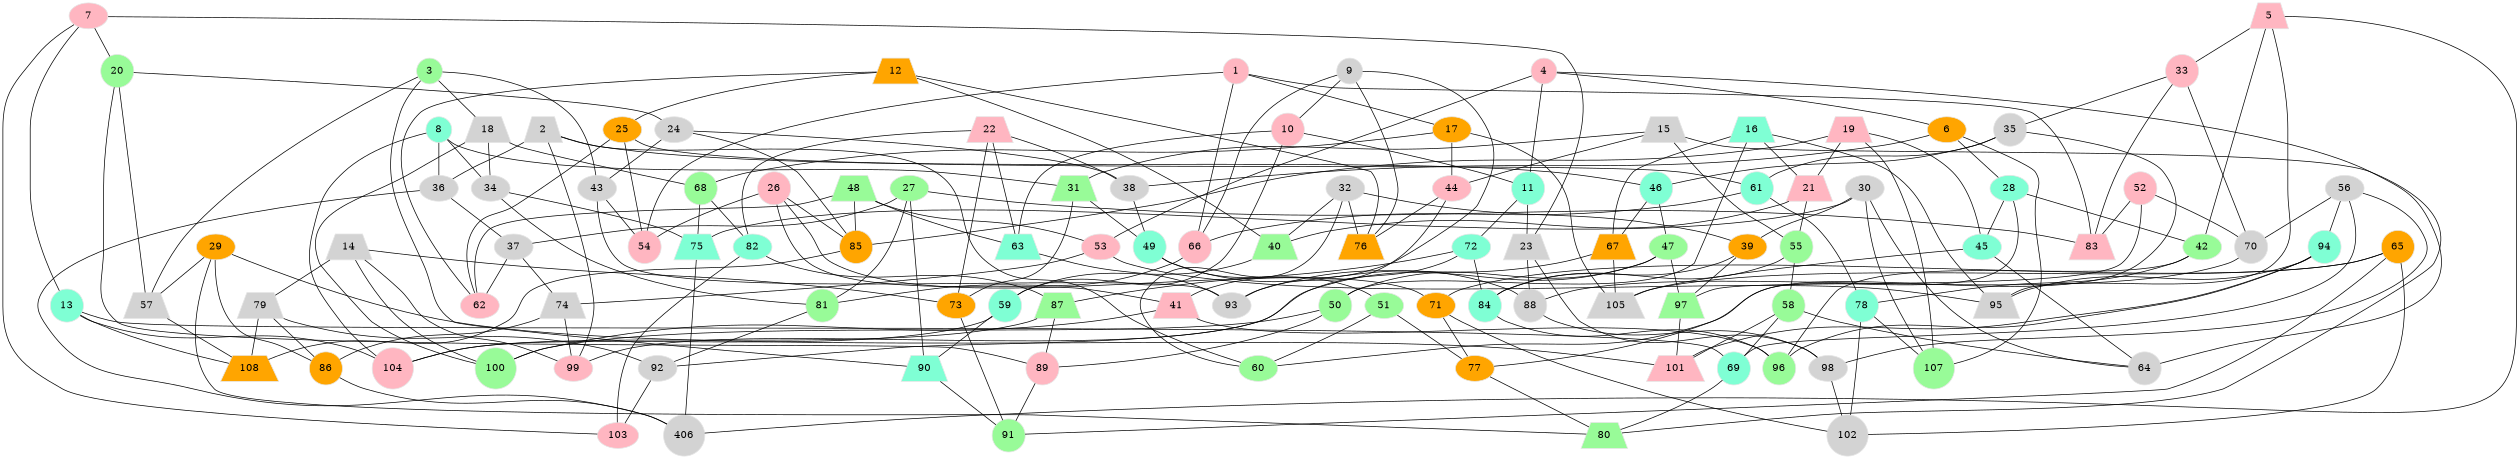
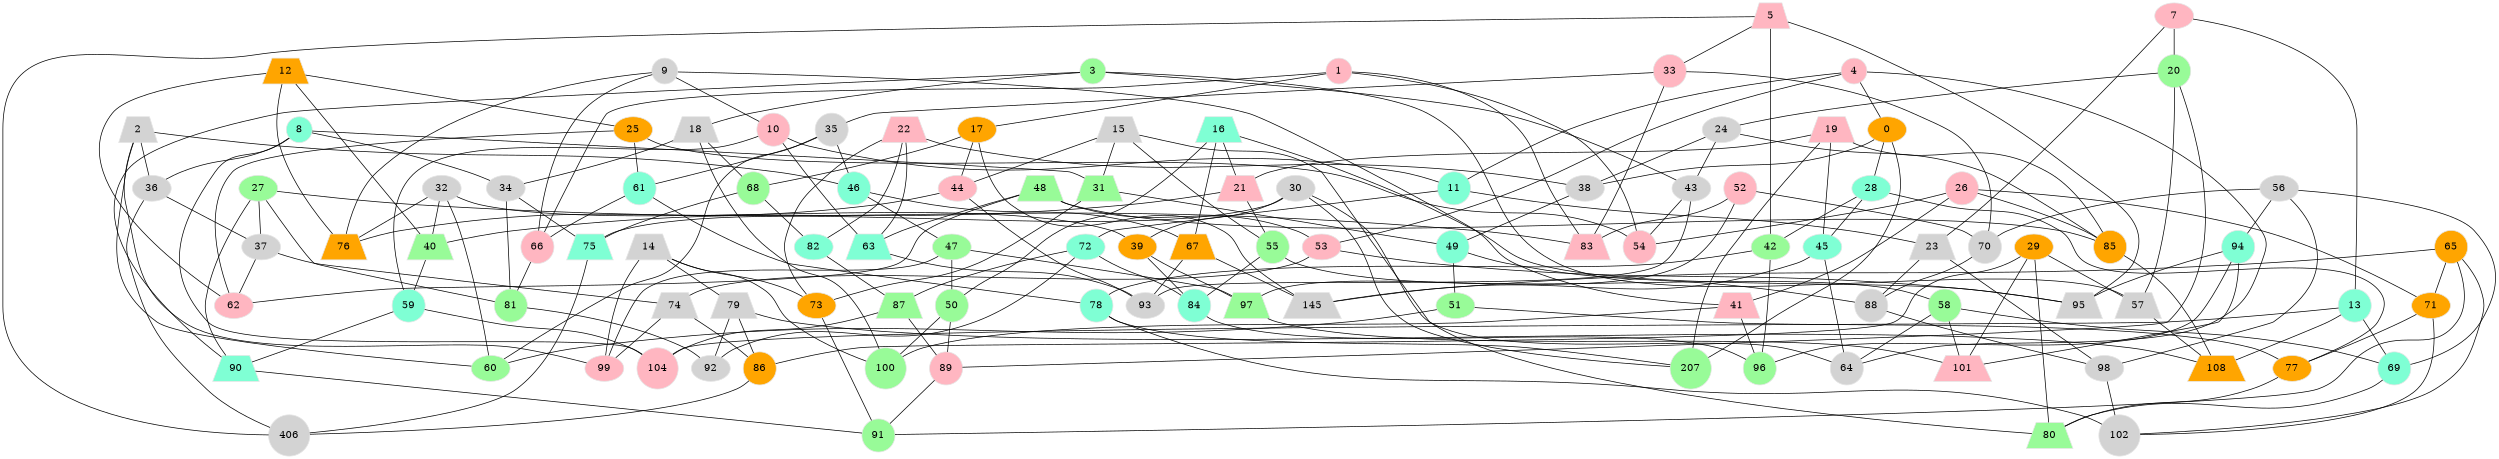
(1947, 130) -> (1887, 130)
(1616, 306) -> (1312, 306)
(1934, 368) -> (1691, 368)
(618, 435) -> none
